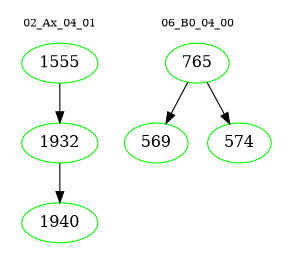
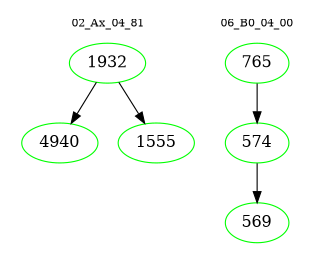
(60, 24) -> (108, 24)
(60, 98) -> (129, 98)
(180, 98) -> (257, 177)
(60, 223) -> (60, 143)
